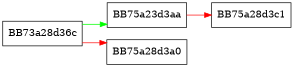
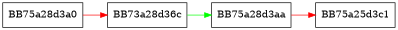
(147, 15) -> (251, 15)
(251, 15) -> (355, 15)
(91, 43) -> (92, 15)
